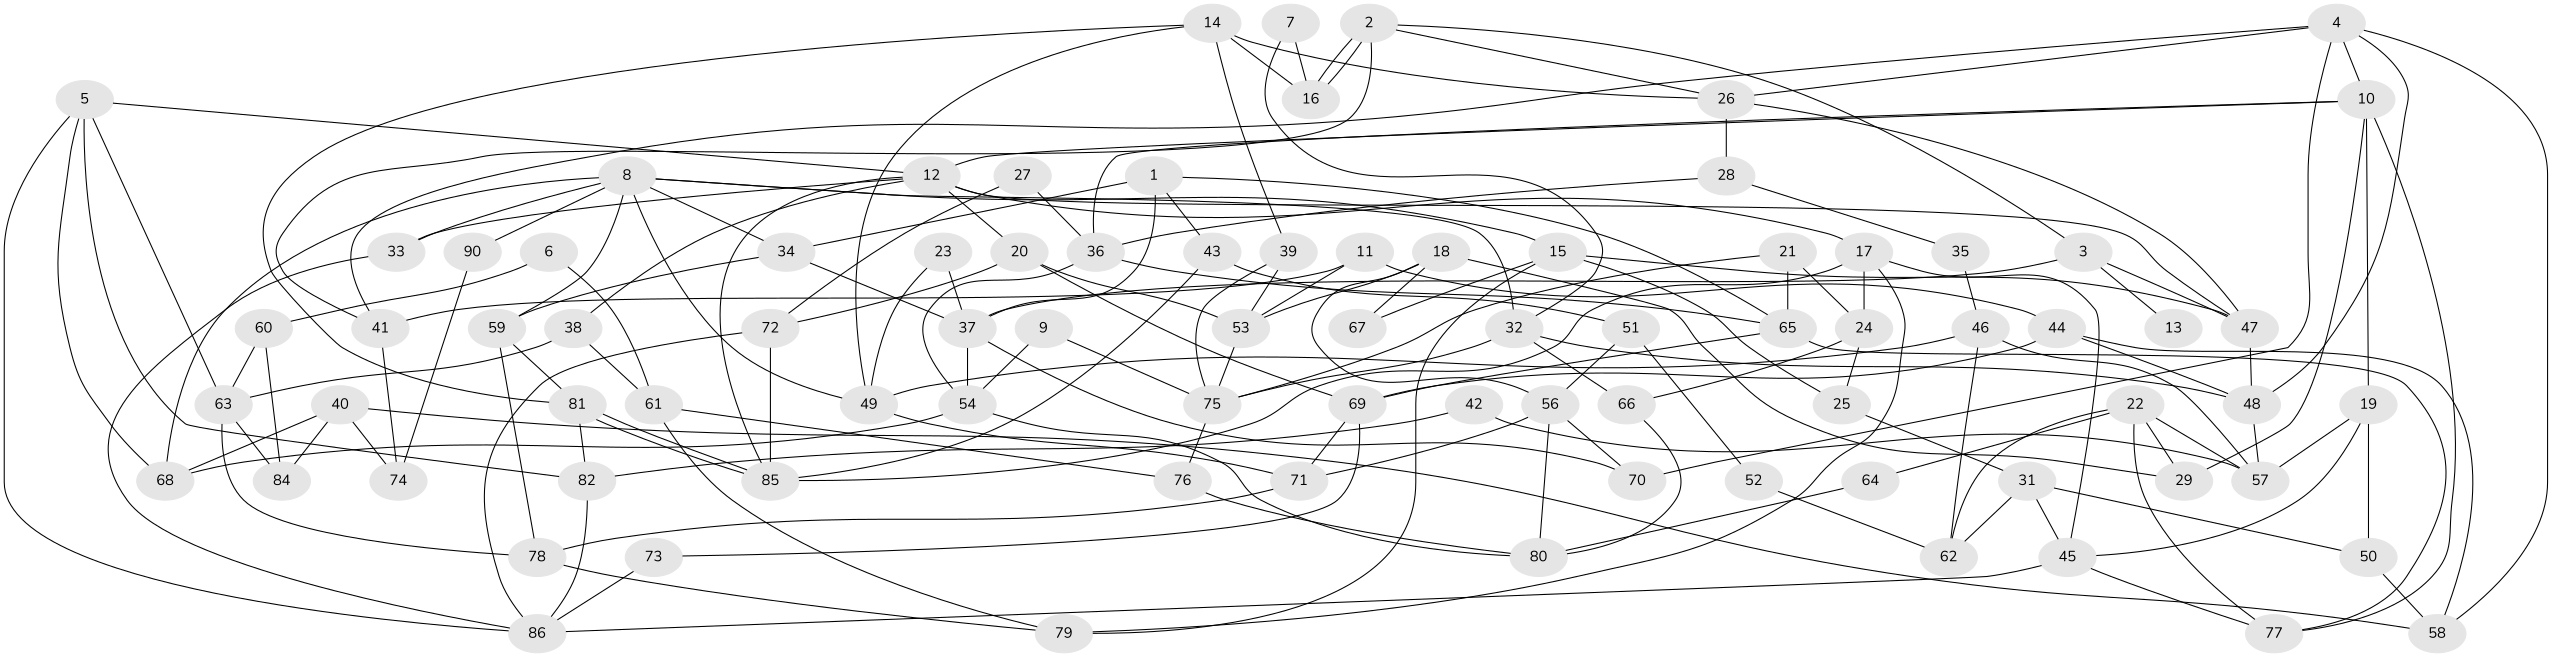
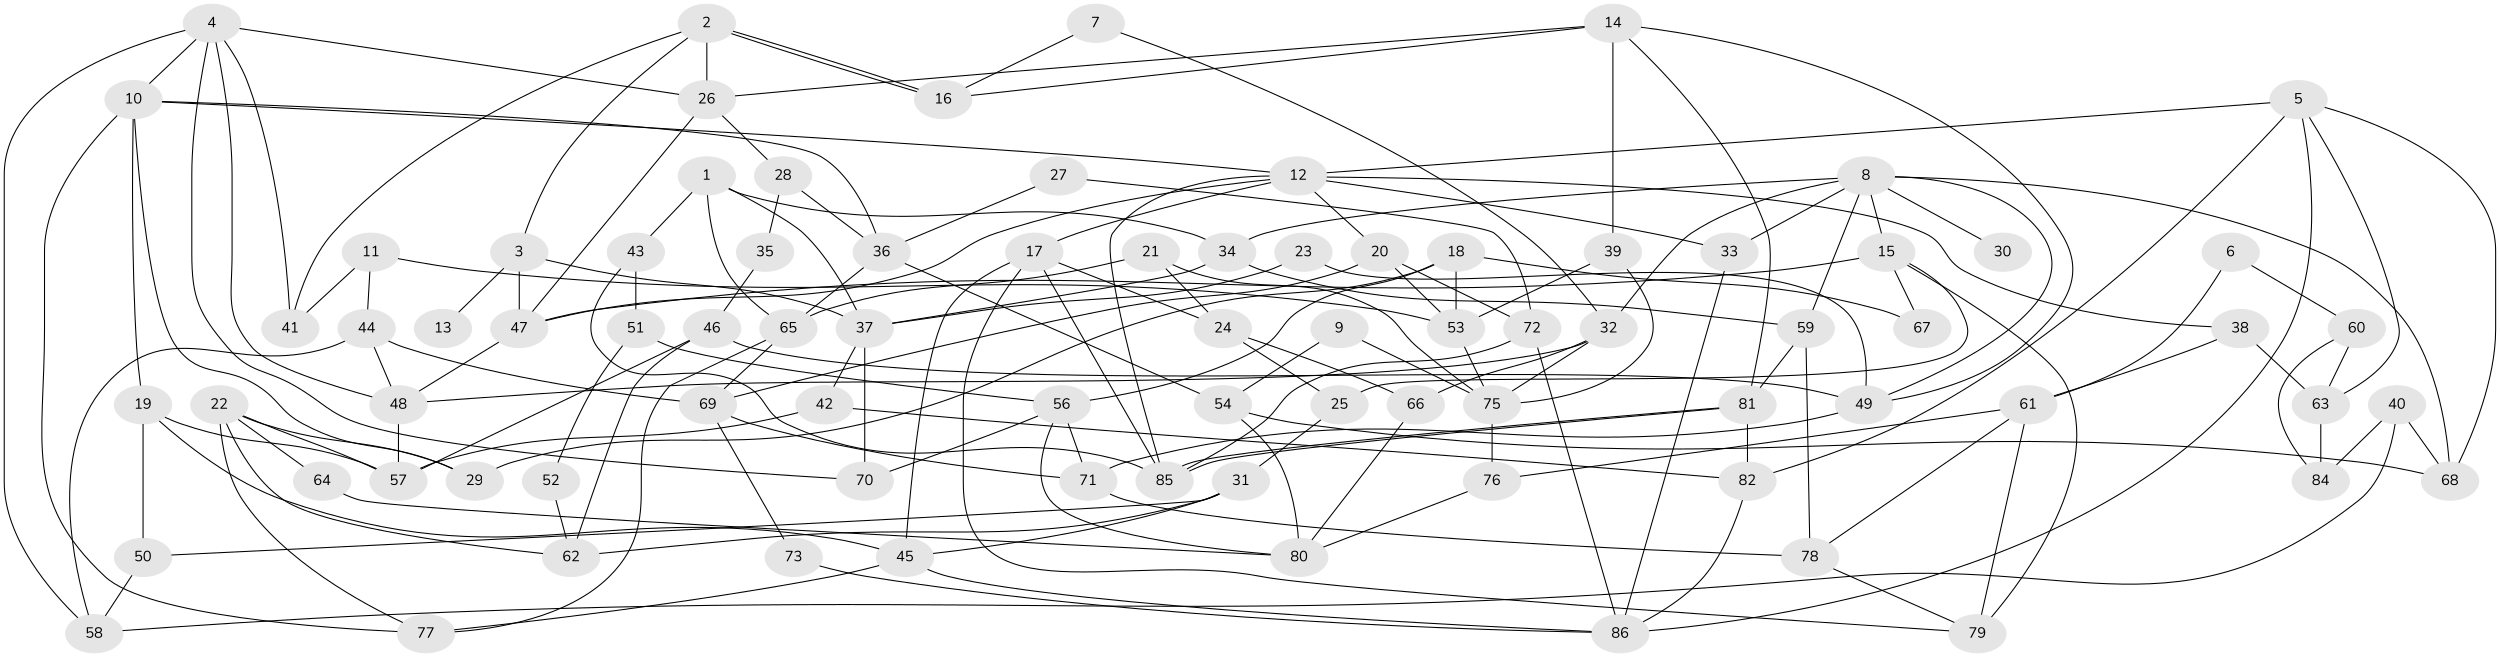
(473, 252) -> (2003, 252)
(968, 367) -> (850, 357)
(398, 481) -> none
(333, 534) -> (1919, 481)
